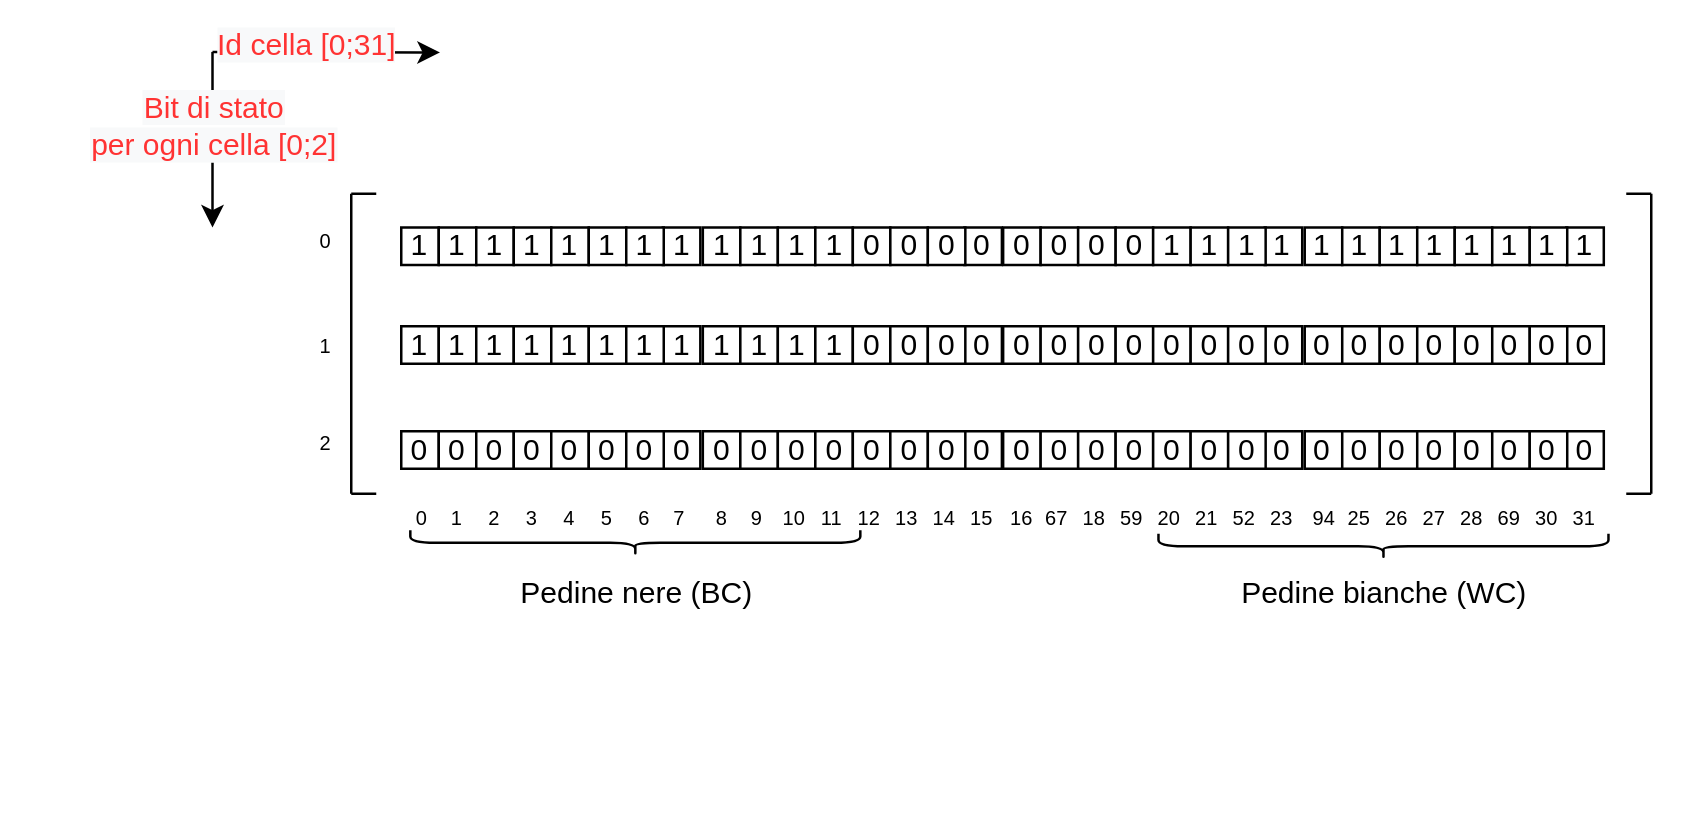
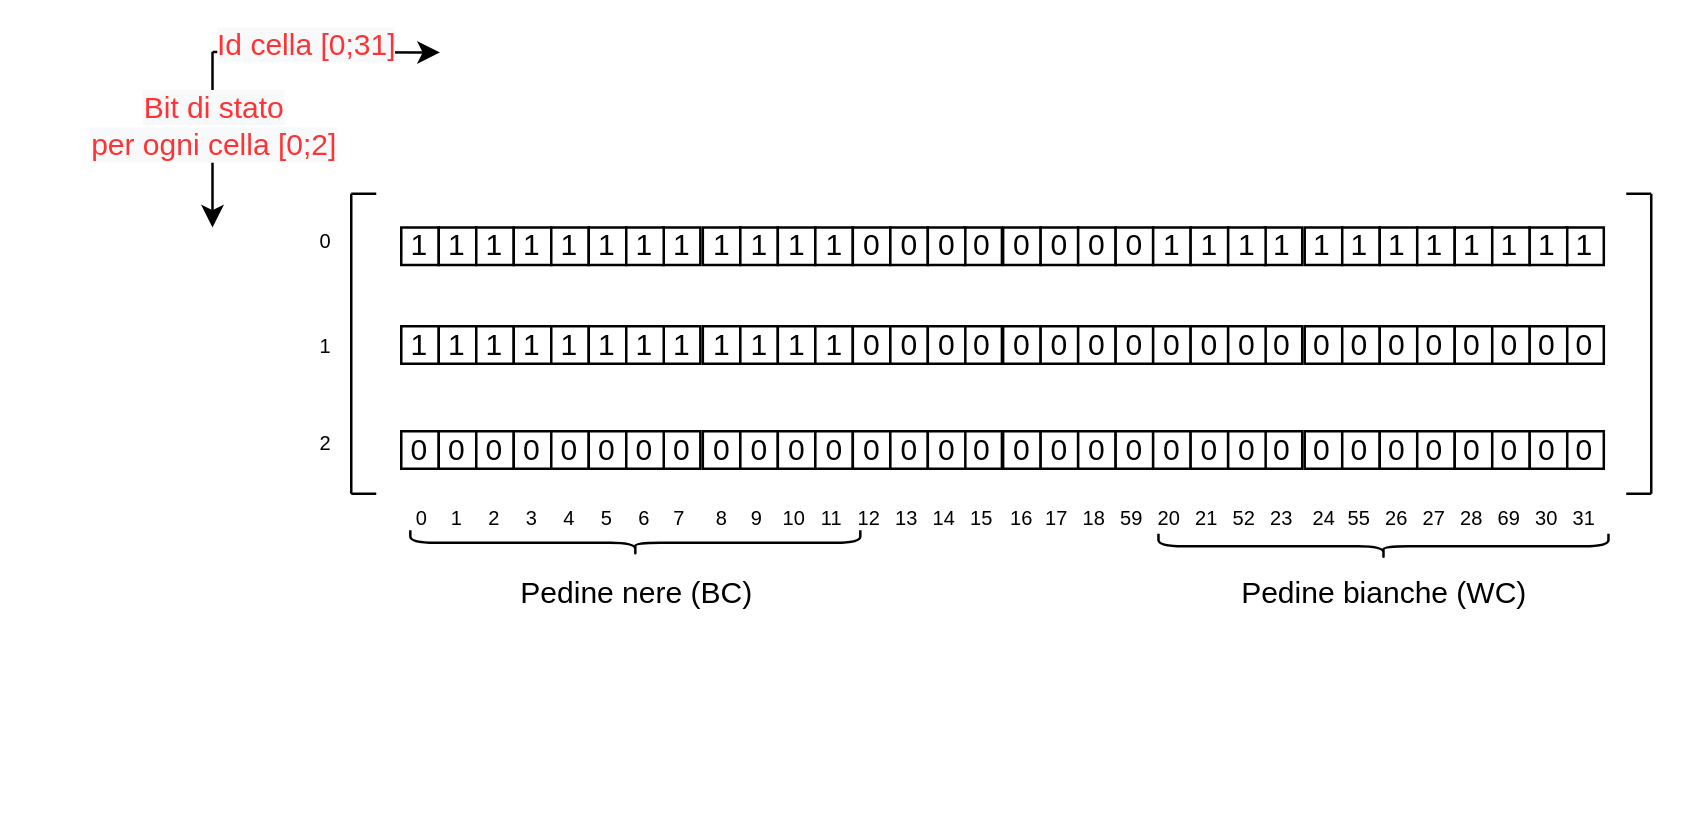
(1058, 519) -> (1058, 519)
(1325, 519) -> (1325, 519)
(1360, 519) -> (1360, 519)
